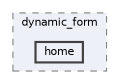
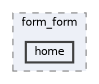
(60, 23) -> (50, 23)
